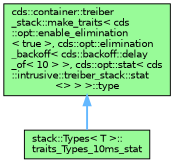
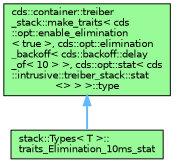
(87, 144) -> (87, 144)
